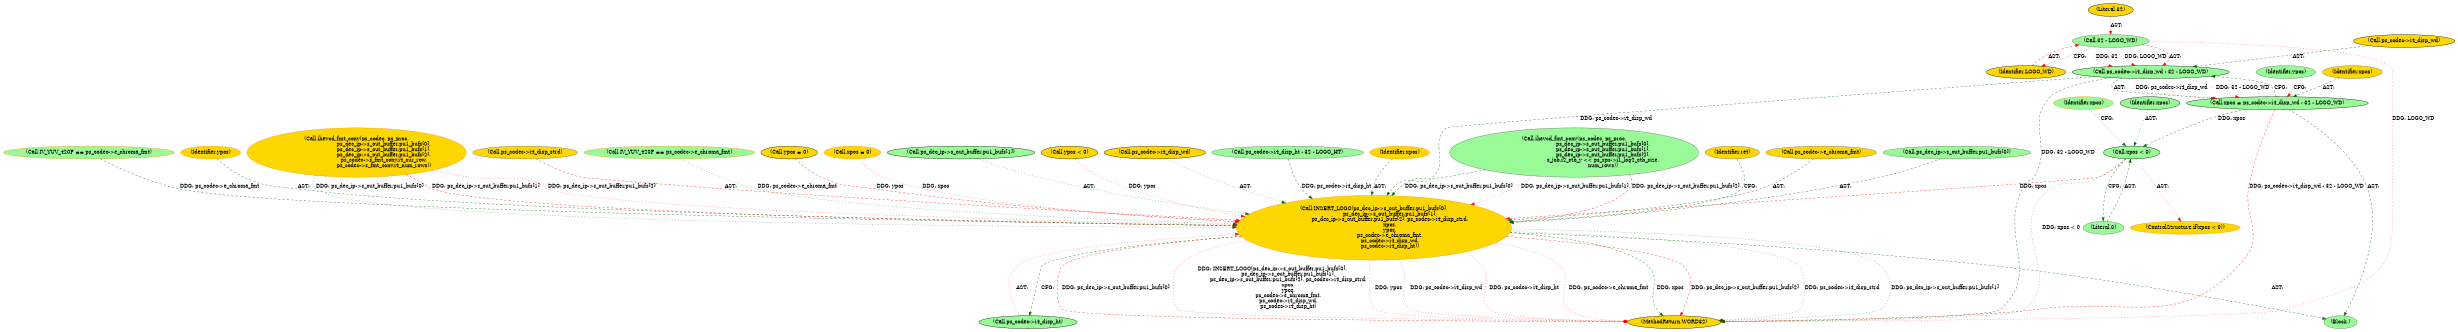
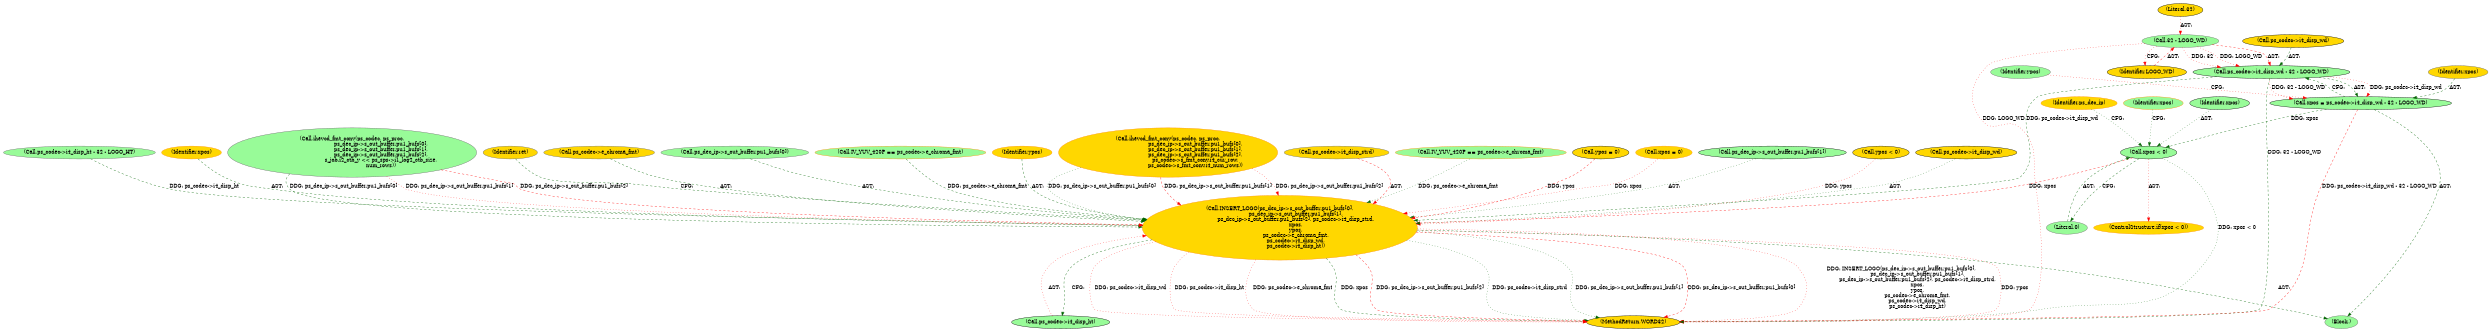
none -> (2079, 103)
